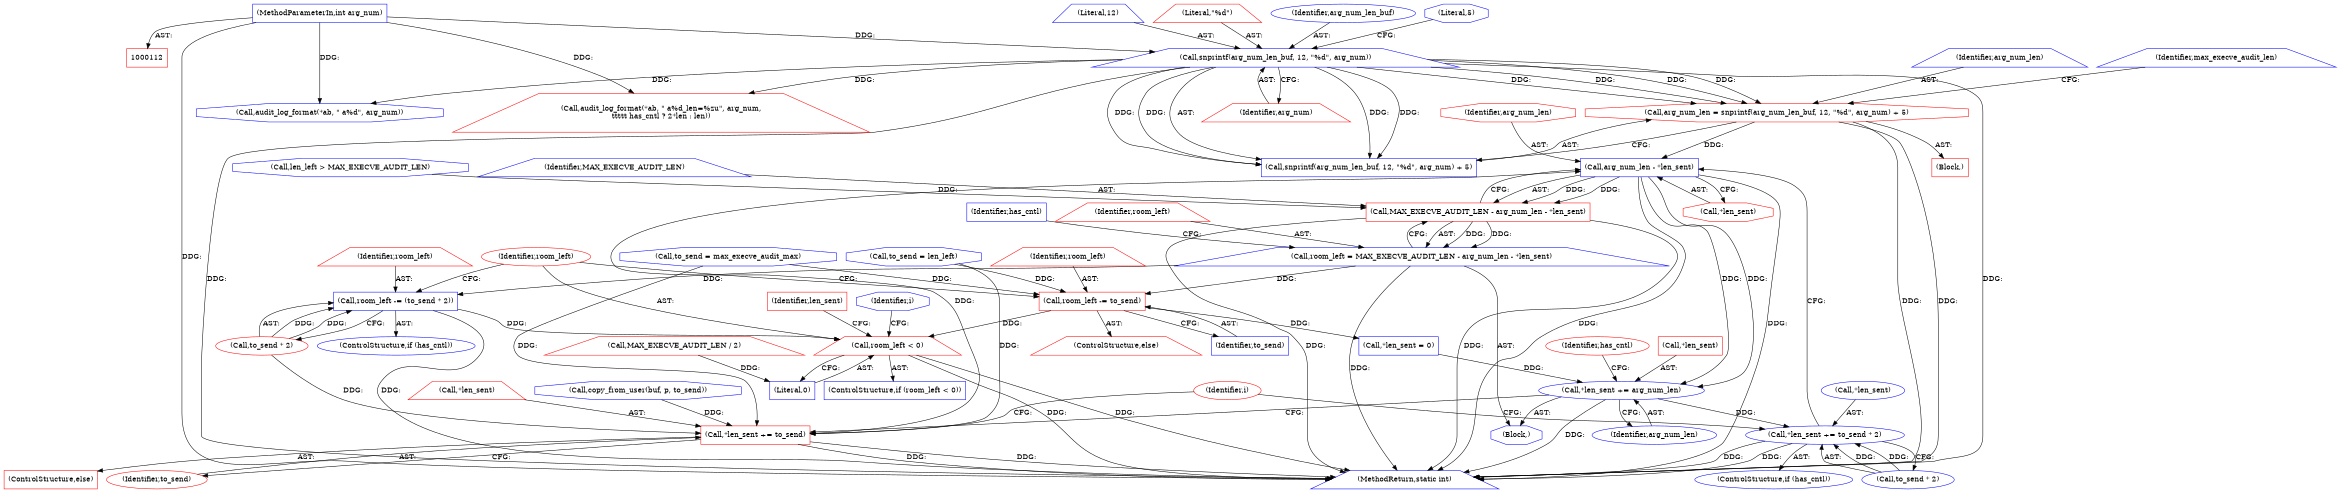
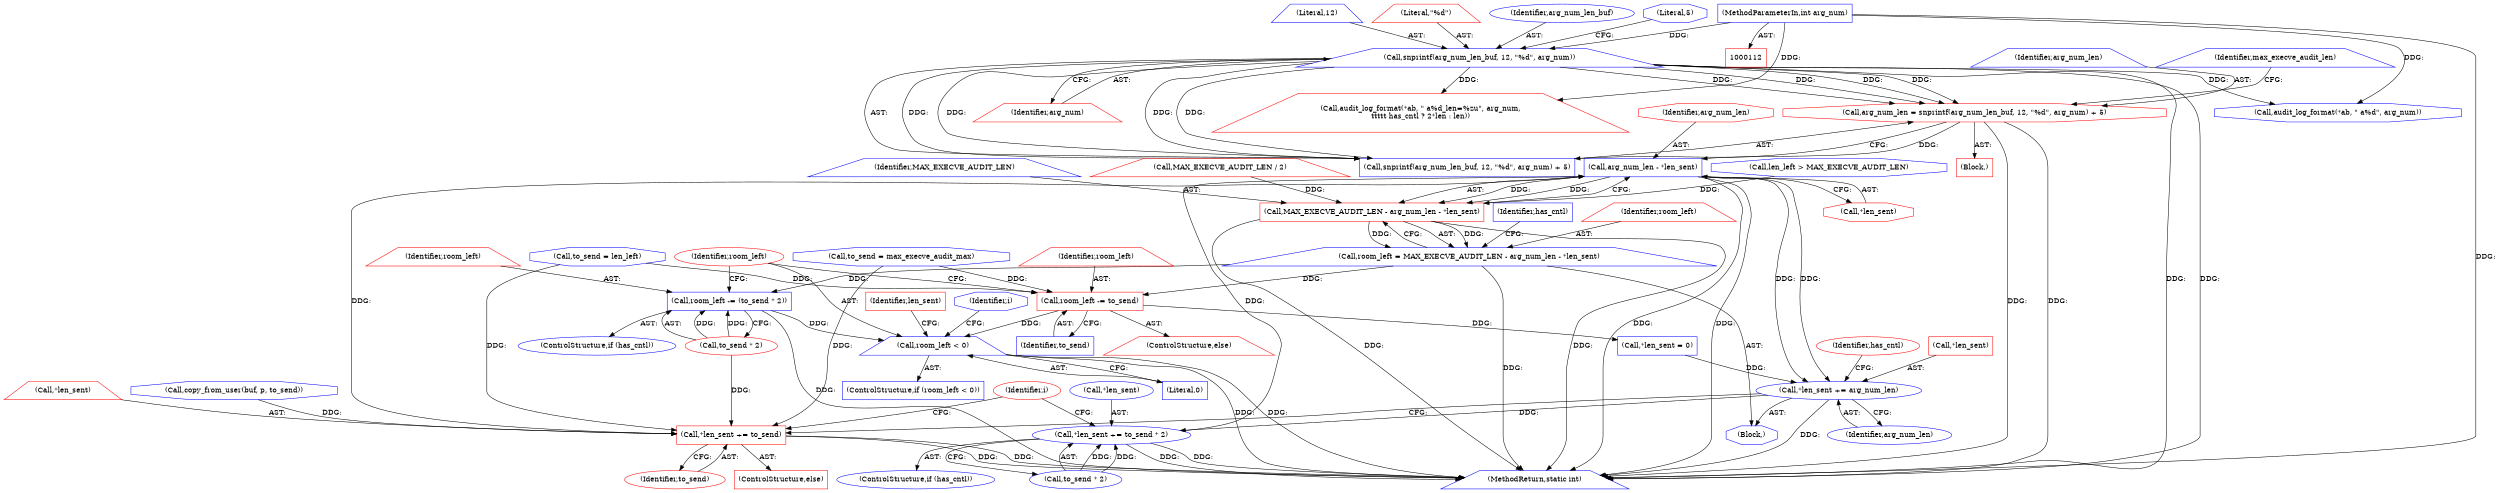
(1818, 301) -> (1256, 301)
(888, 346) -> (933, 346)
(731, 368) -> (1294, 189)
